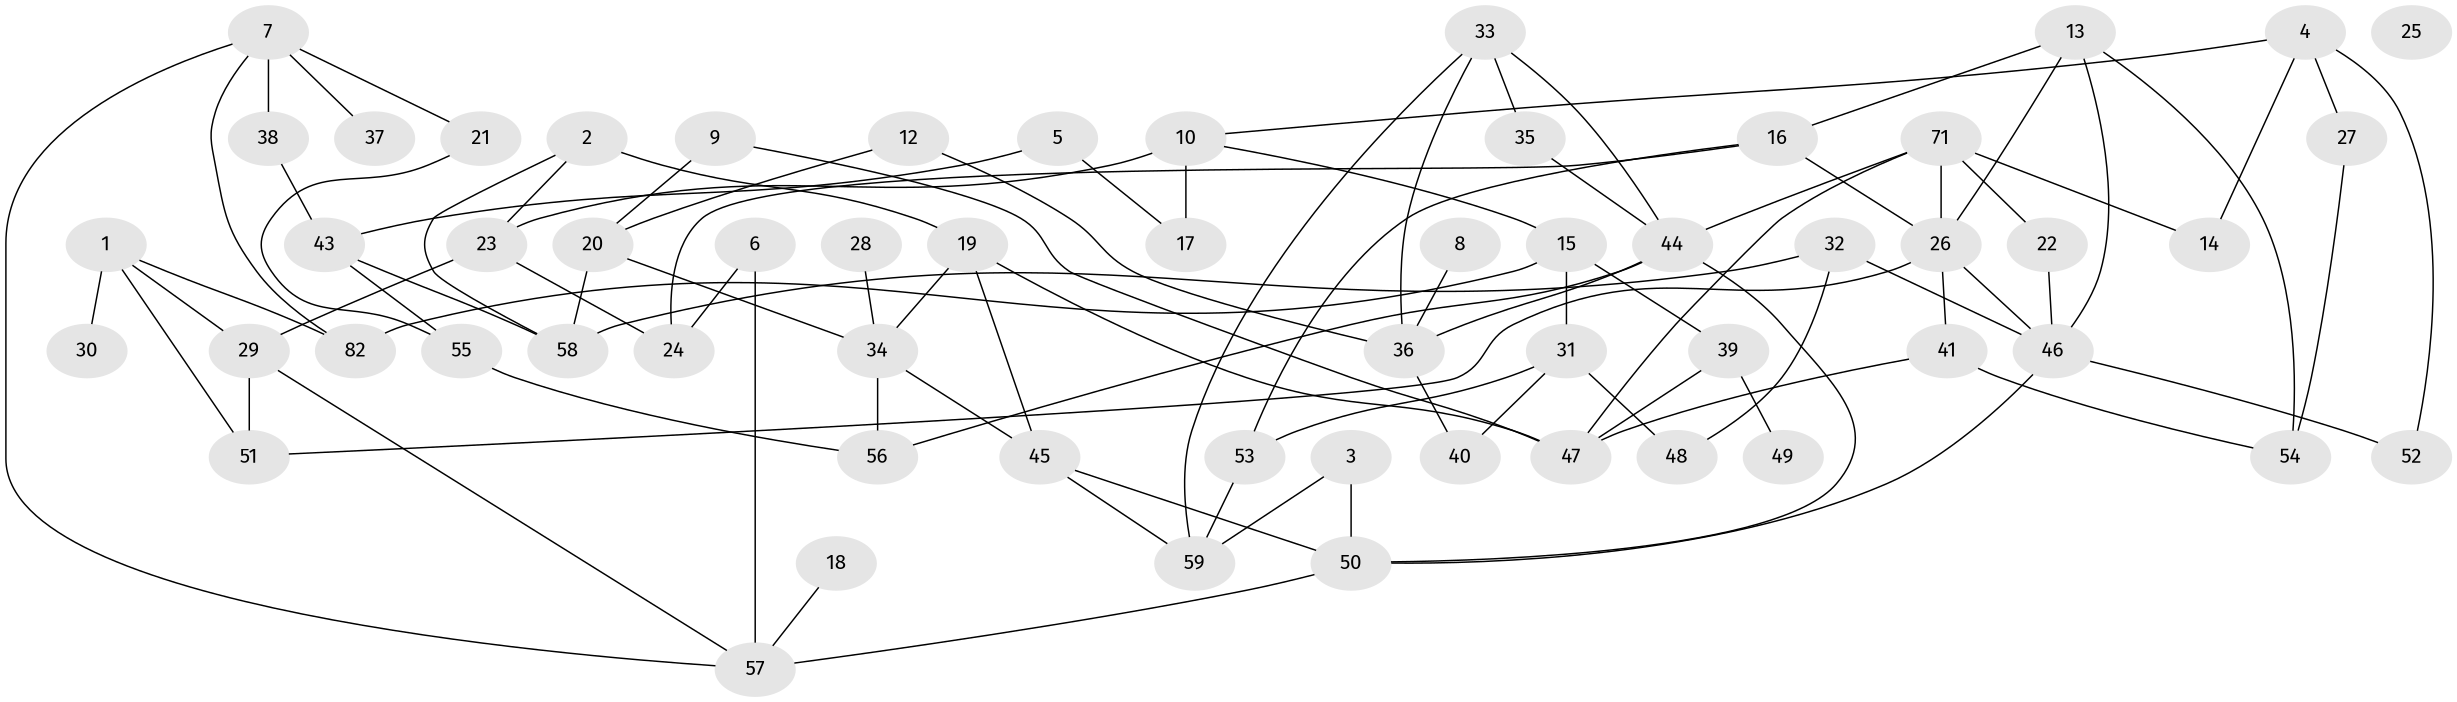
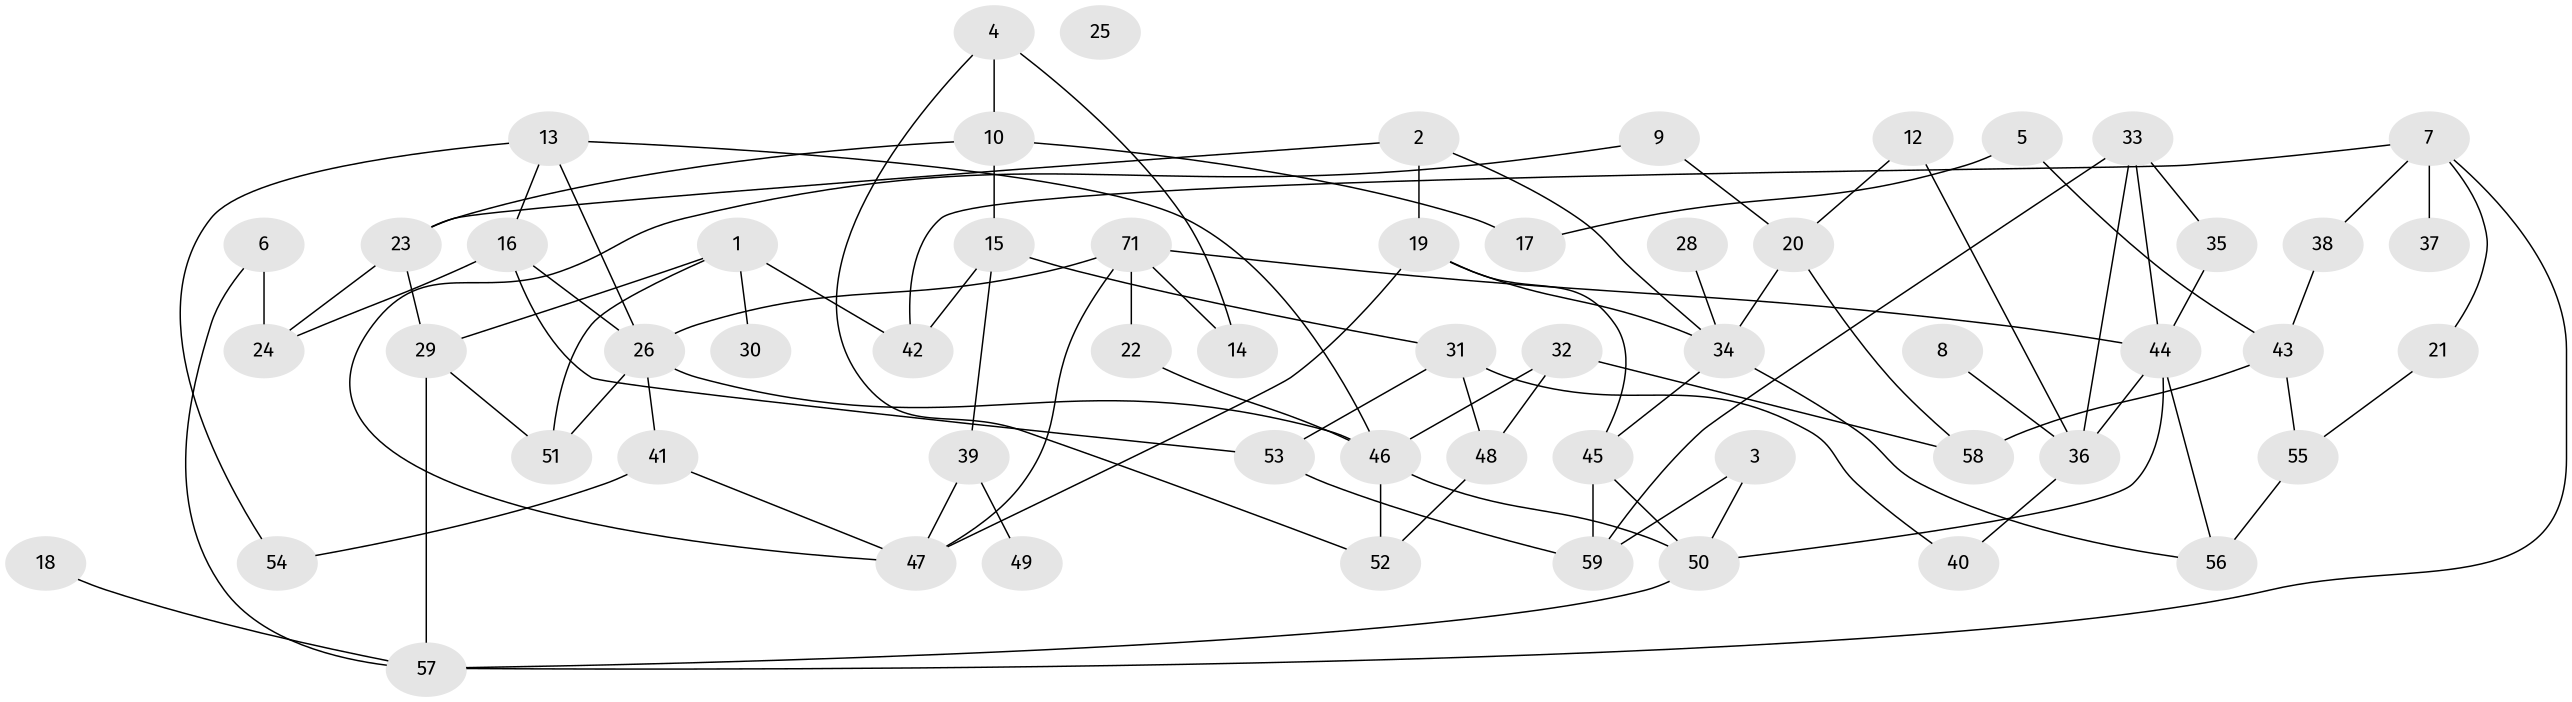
(2347, 139) -> none
(426, 237) -> (1576, 217)
(355, 351) -> (913, 351)
none -> (1435, 509)
